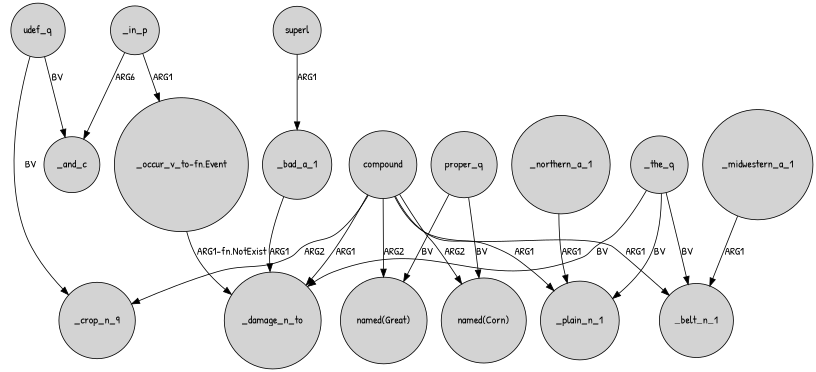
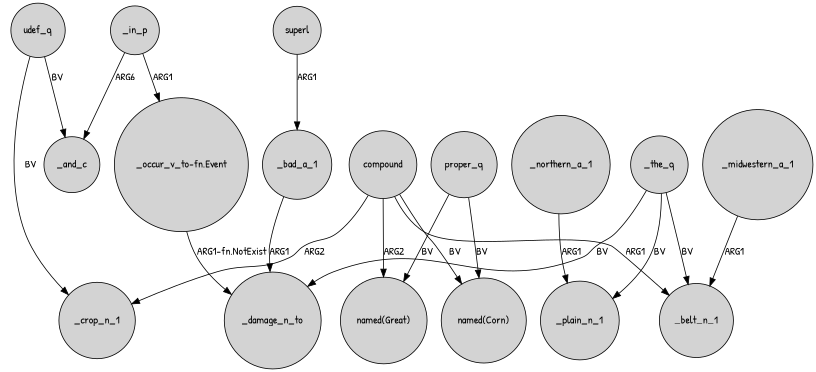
(342, 238) -> none
(495, 248) -> none
(455, 252) -> (455, 252)
(97, 320) -> (97, 320)
